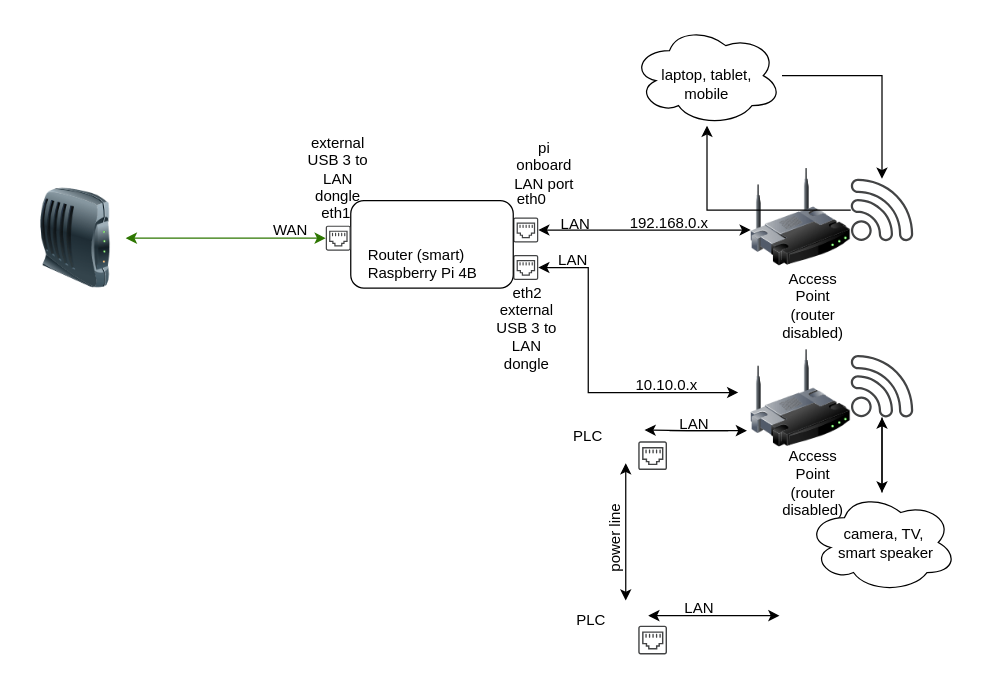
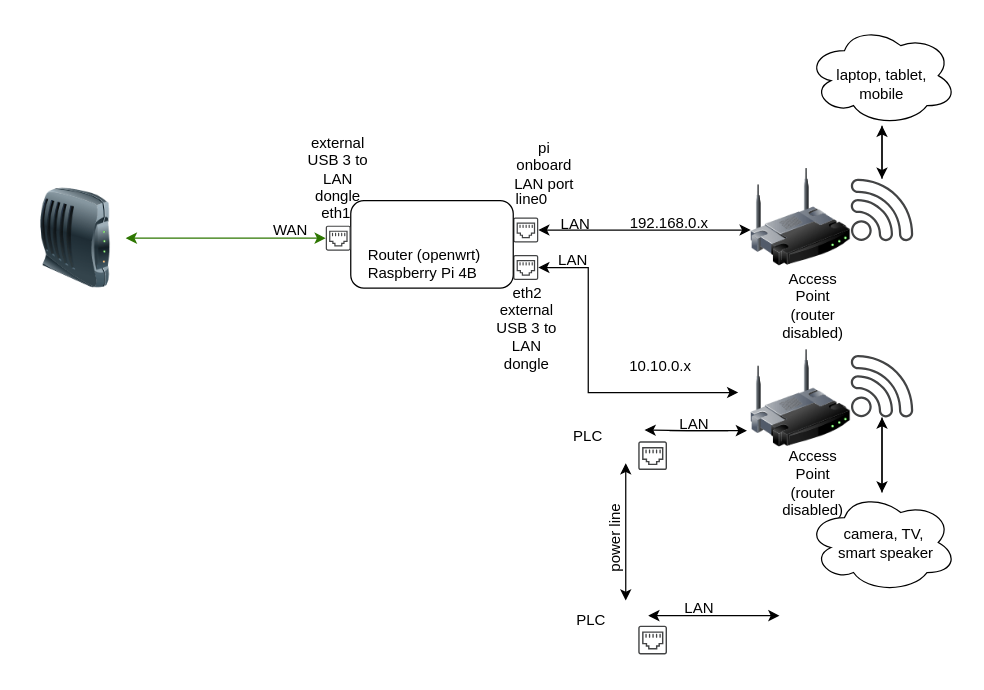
(707, 76) -> (882, 76)
(532, 199) -> (532, 199)
(425, 265) -> (433, 265)
(667, 385) -> (661, 366)
